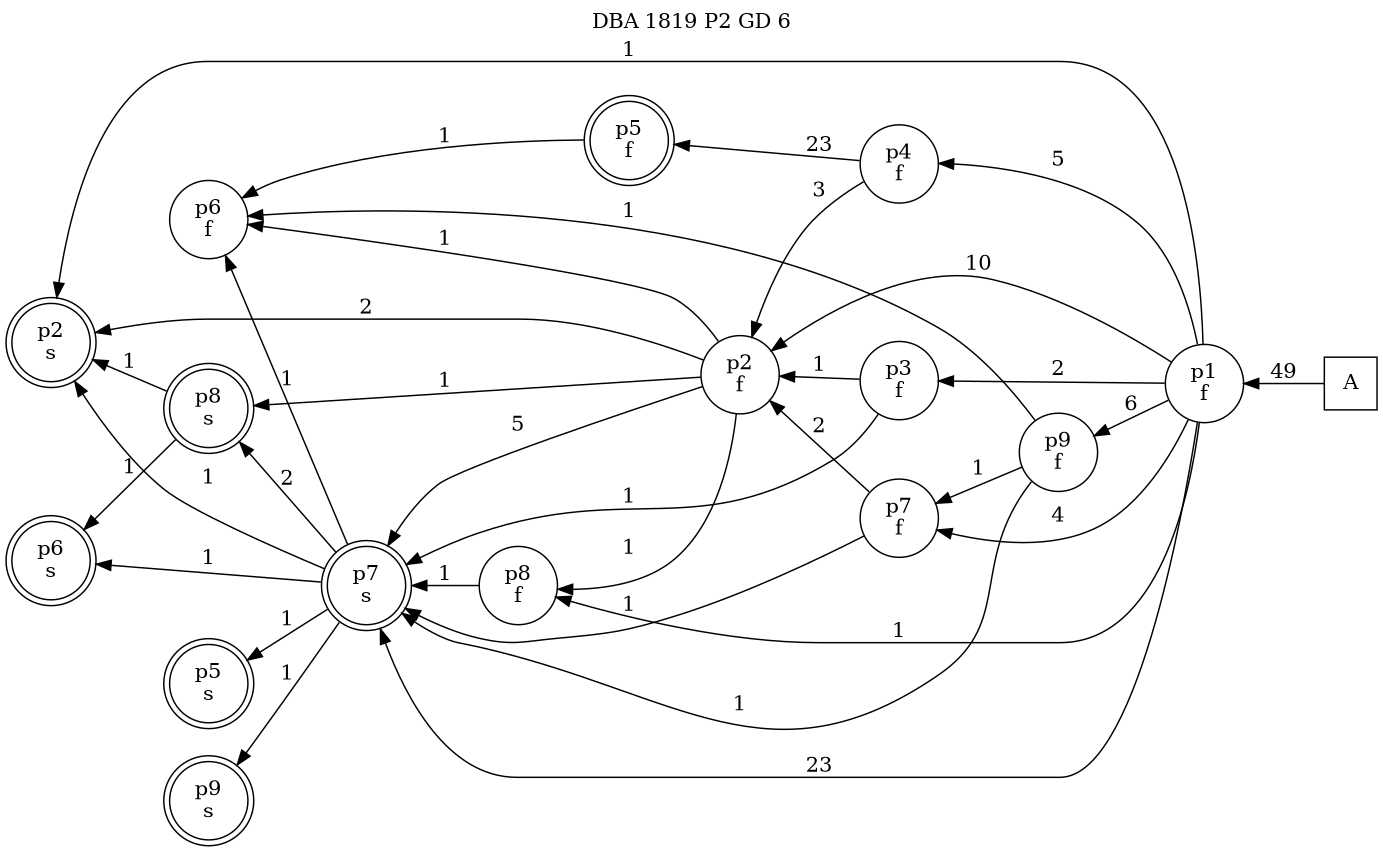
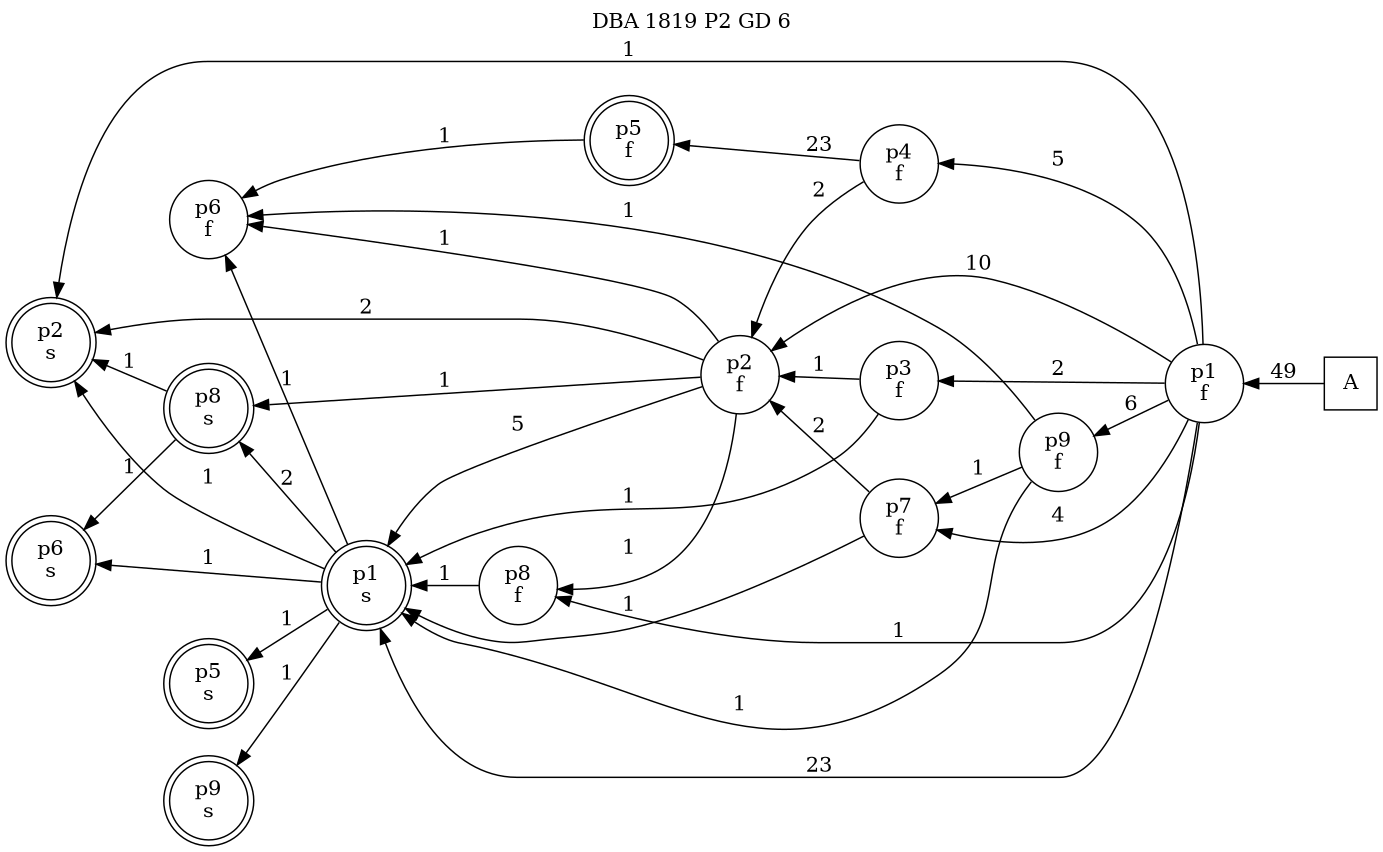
(820, 191) -> (820, 191)
(366, 586) -> (366, 586)
